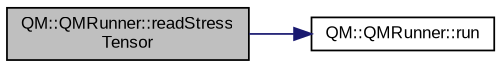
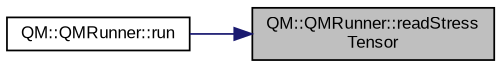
(272, 34) -> (212, 34)
